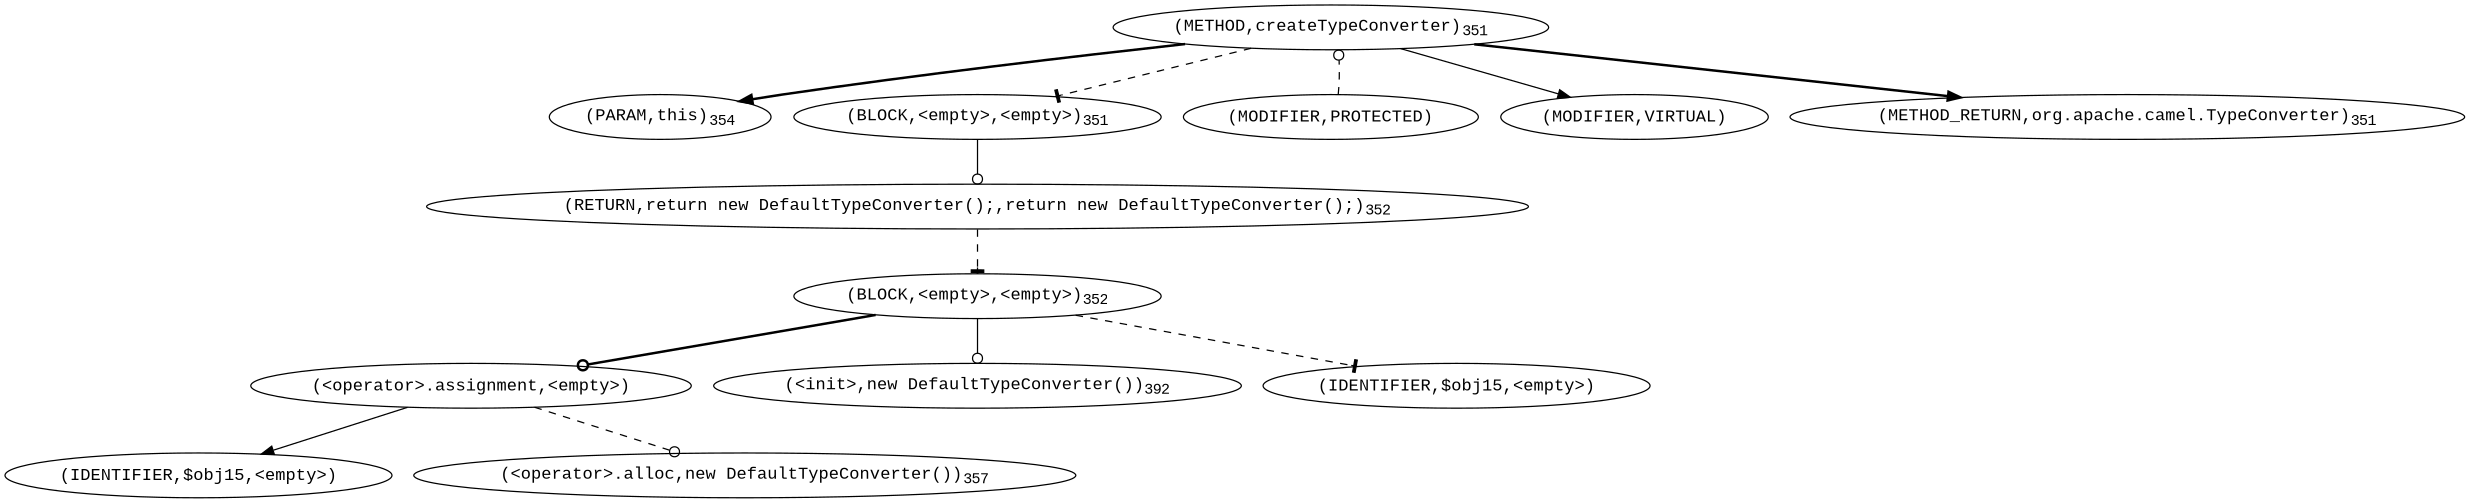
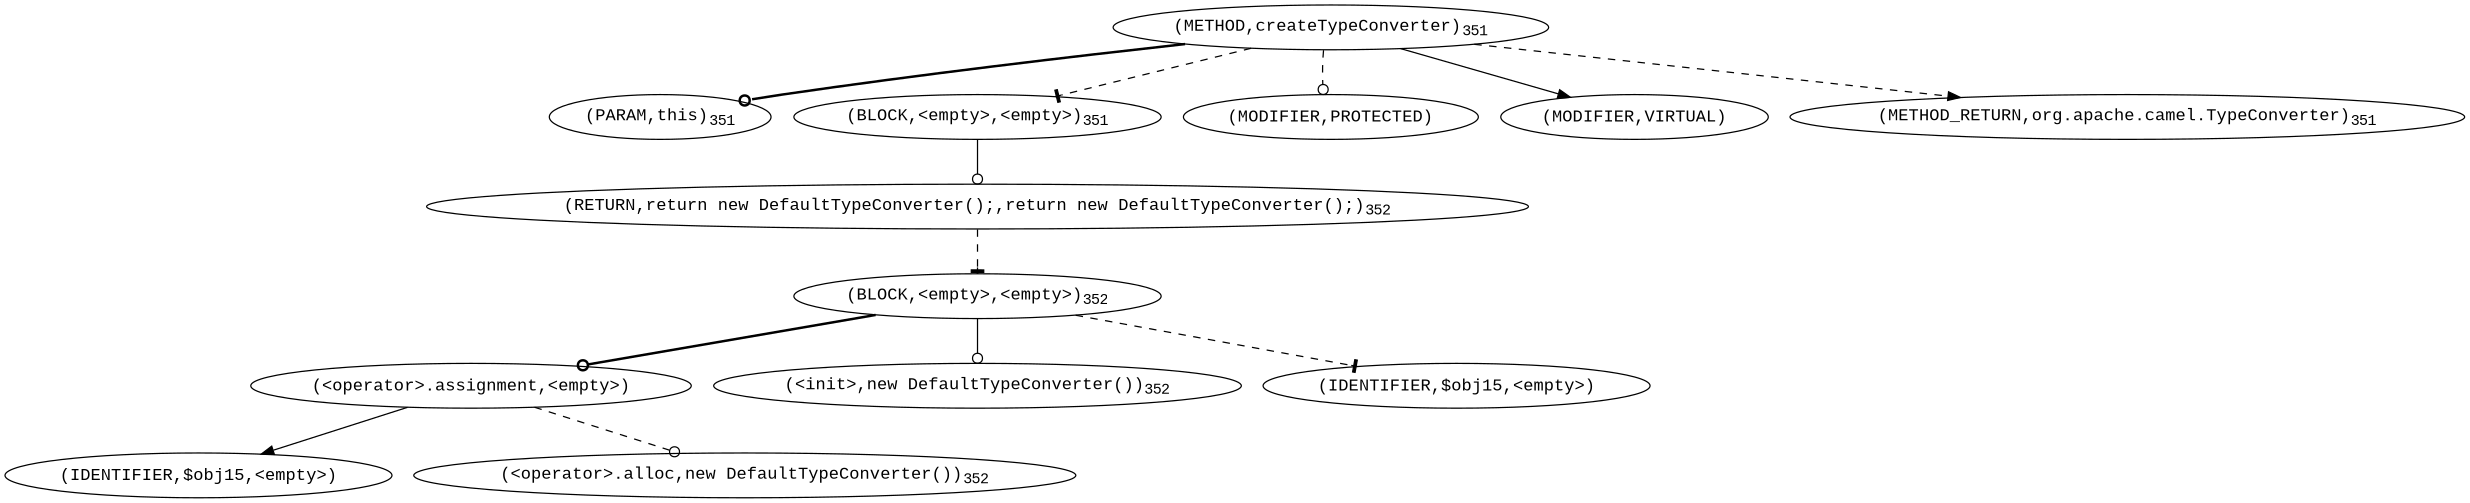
(968, 70) -> (968, 70)
(1711, 70) -> (1711, 70)
(1339, 77) -> (1323, 67)
(722, 115) -> (722, 115)
(1157, 384) -> (1157, 384)
(976, 474) -> (976, 474)
